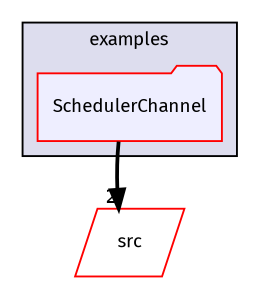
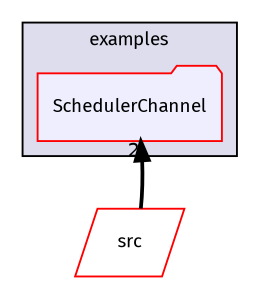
(117, 168) -> (142, 185)
